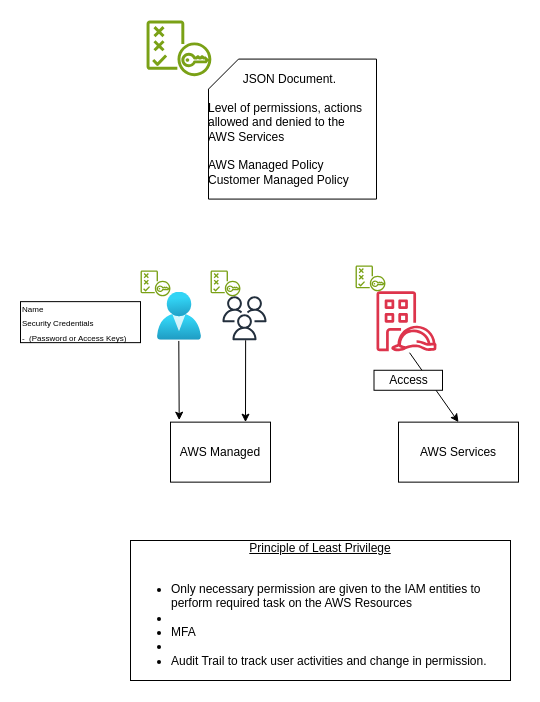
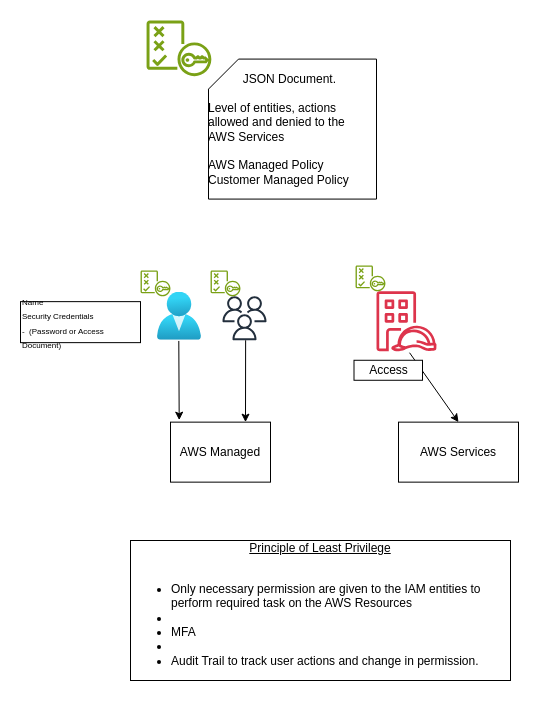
(292, 130) -> (292, 130)
(82, 323) -> (82, 323)
(408, 380) -> (388, 370)
(321, 611) -> (321, 611)
